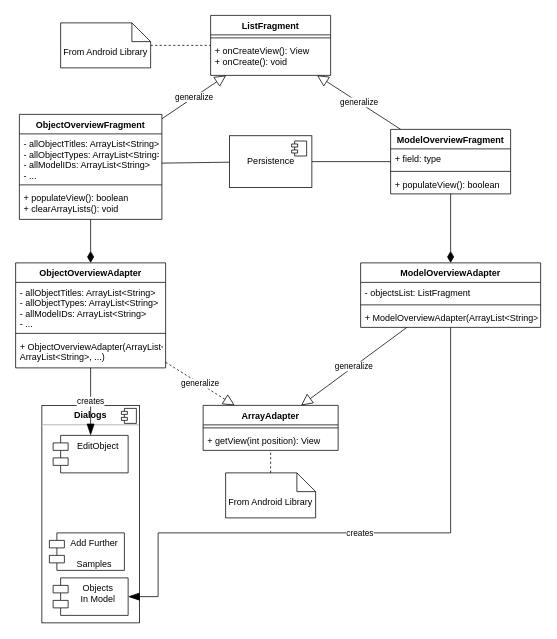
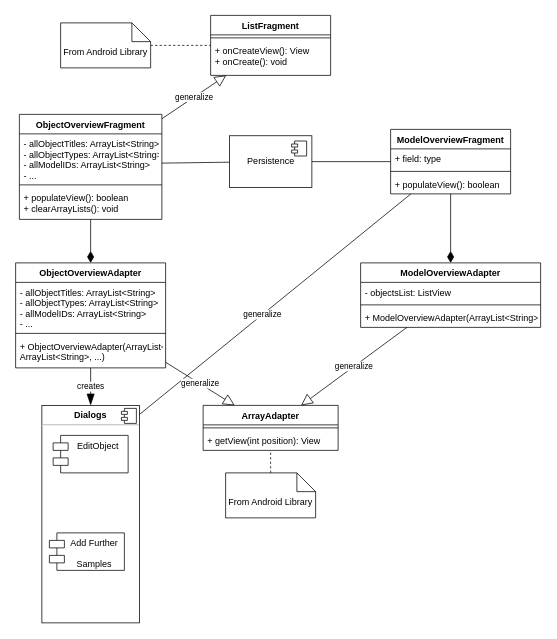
(363, 105) -> (275, 304)
(427, 293) -> (415, 293)
(180, 371) -> (180, 371)
(90, 402) -> (90, 387)
(450, 432) -> none
(90, 597) -> none
